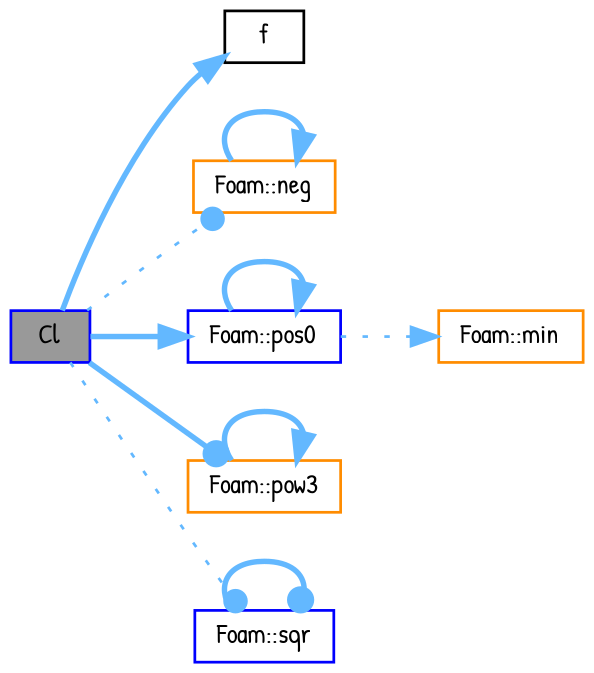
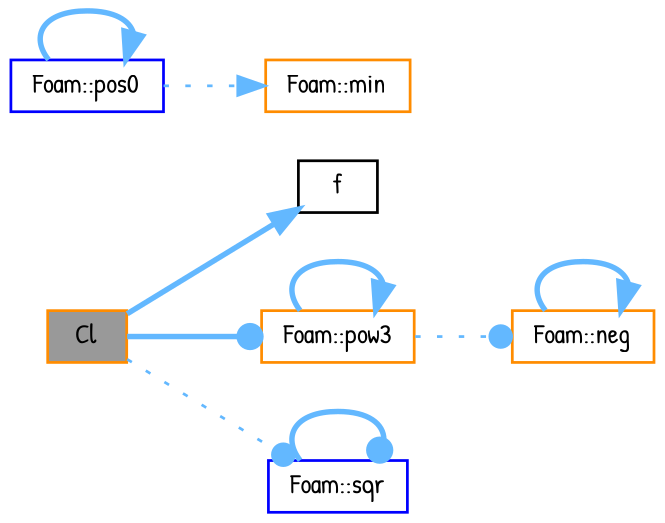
(144, 267) -> (452, 337)
(50, 337) -> (87, 337)
(125, 337) -> none
